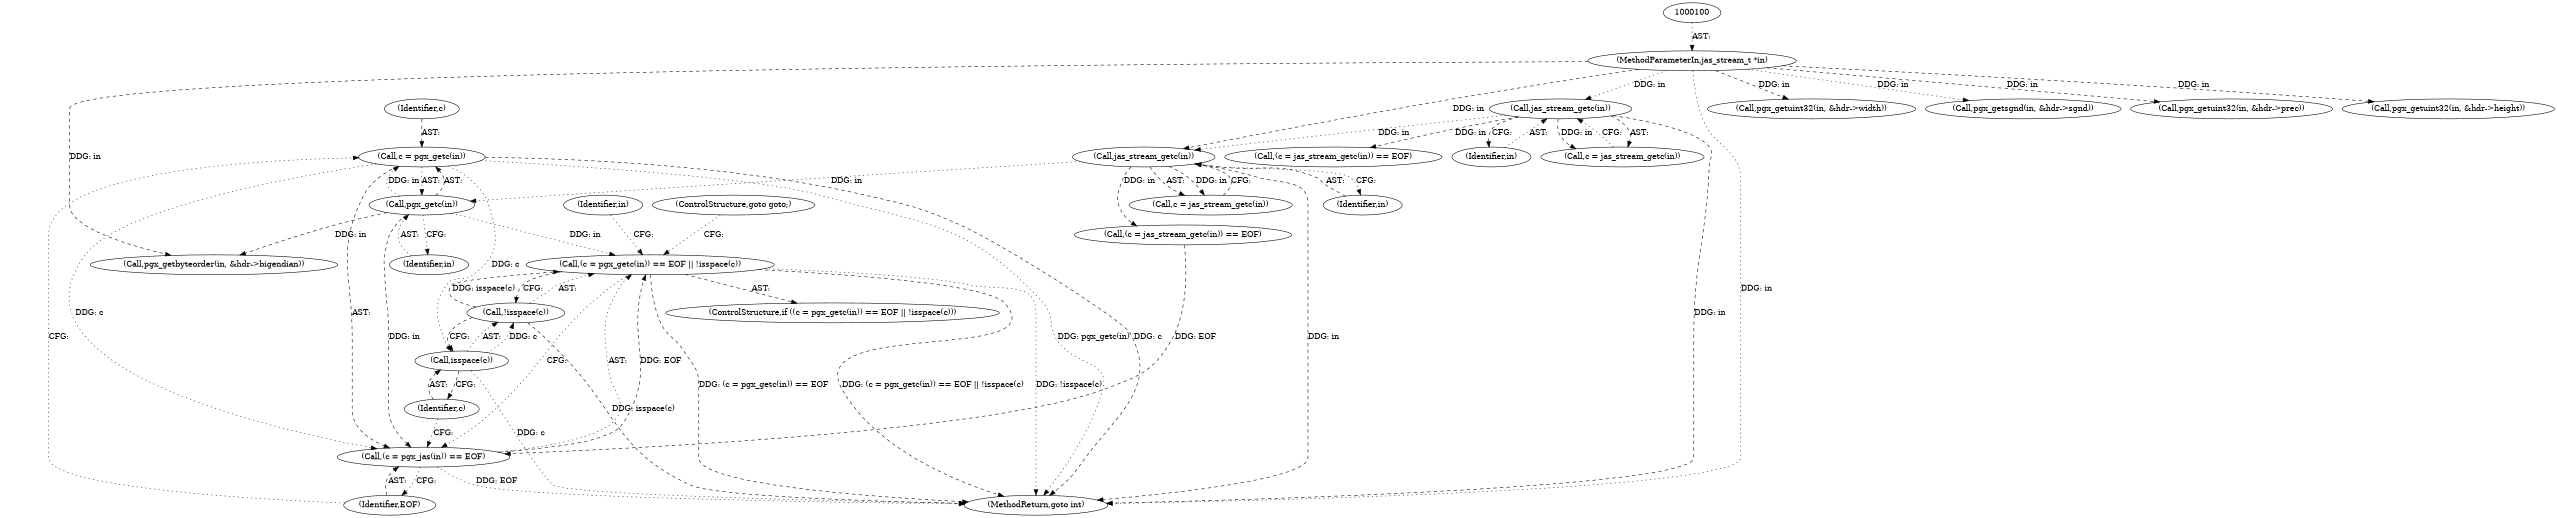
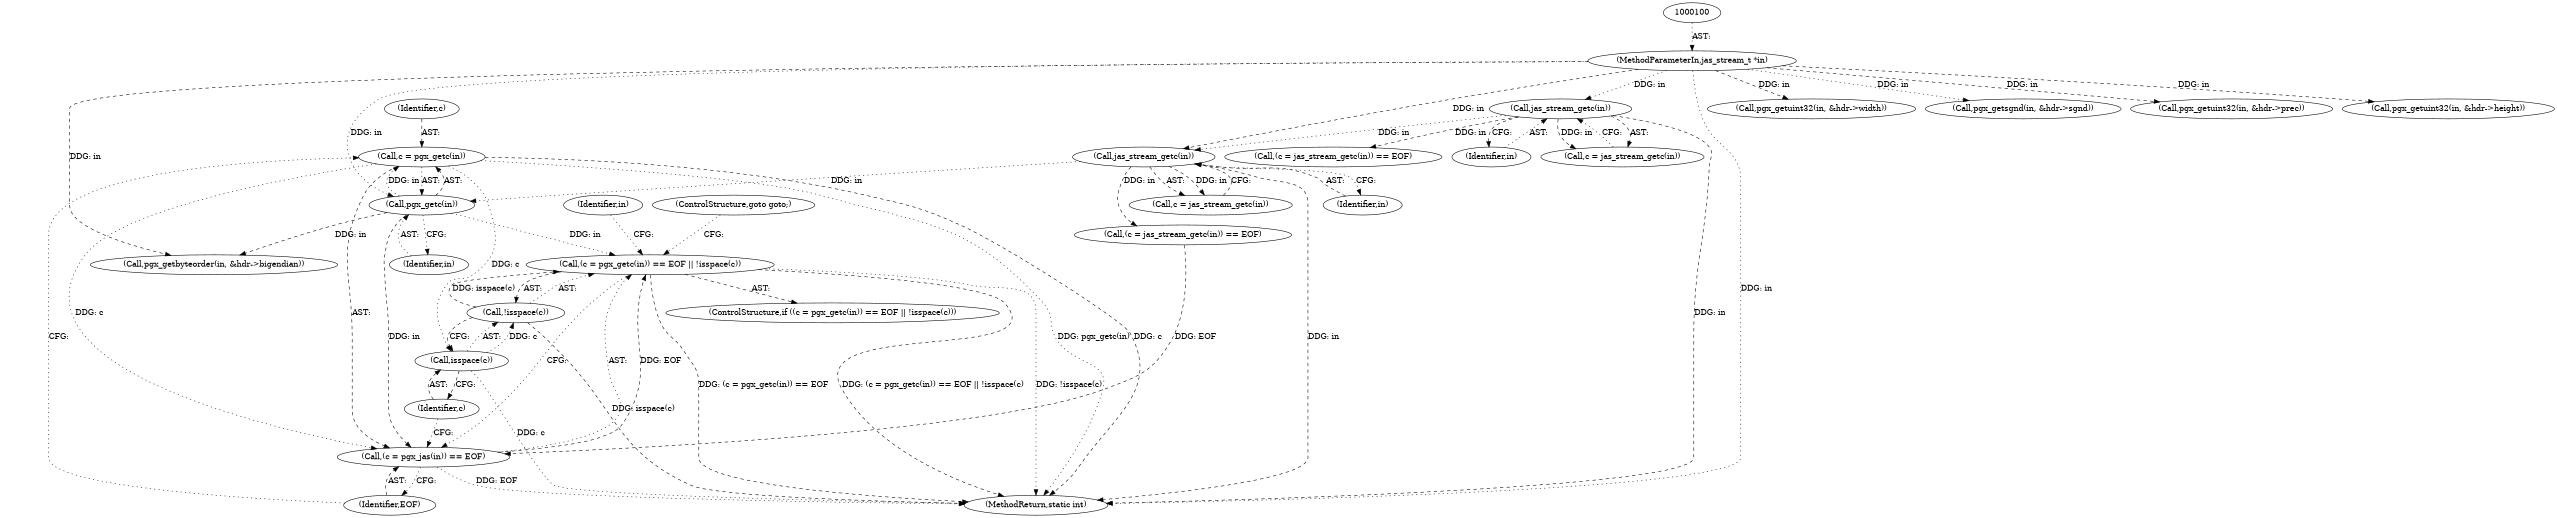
none -> (619, 77)
(534, 289) -> (534, 289)
(1036, 505) -> (1036, 505)
